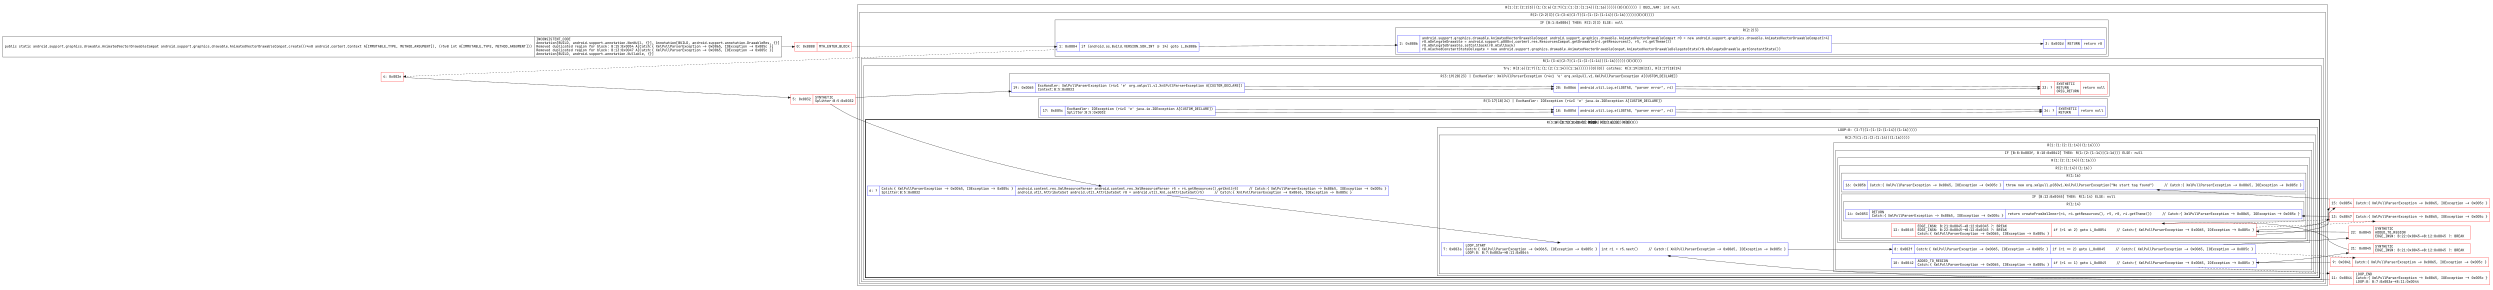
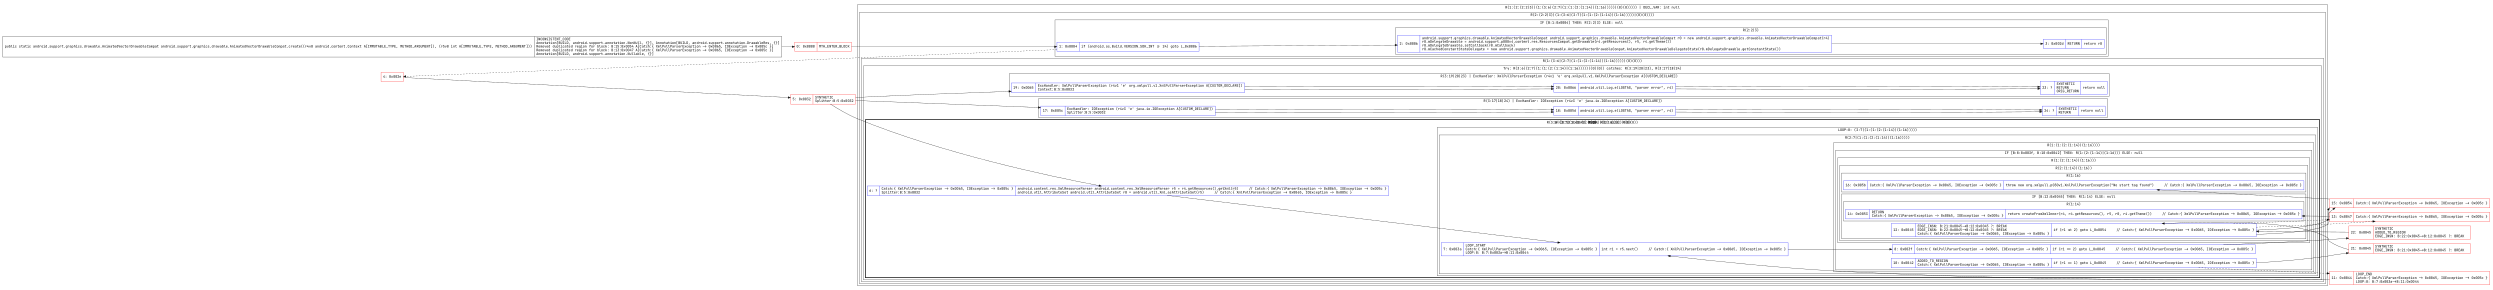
(2074, 88) -> (2074, 88)
none -> (947, 104)
(2074, 230) -> (2074, 230)
(2410, 262) -> none
